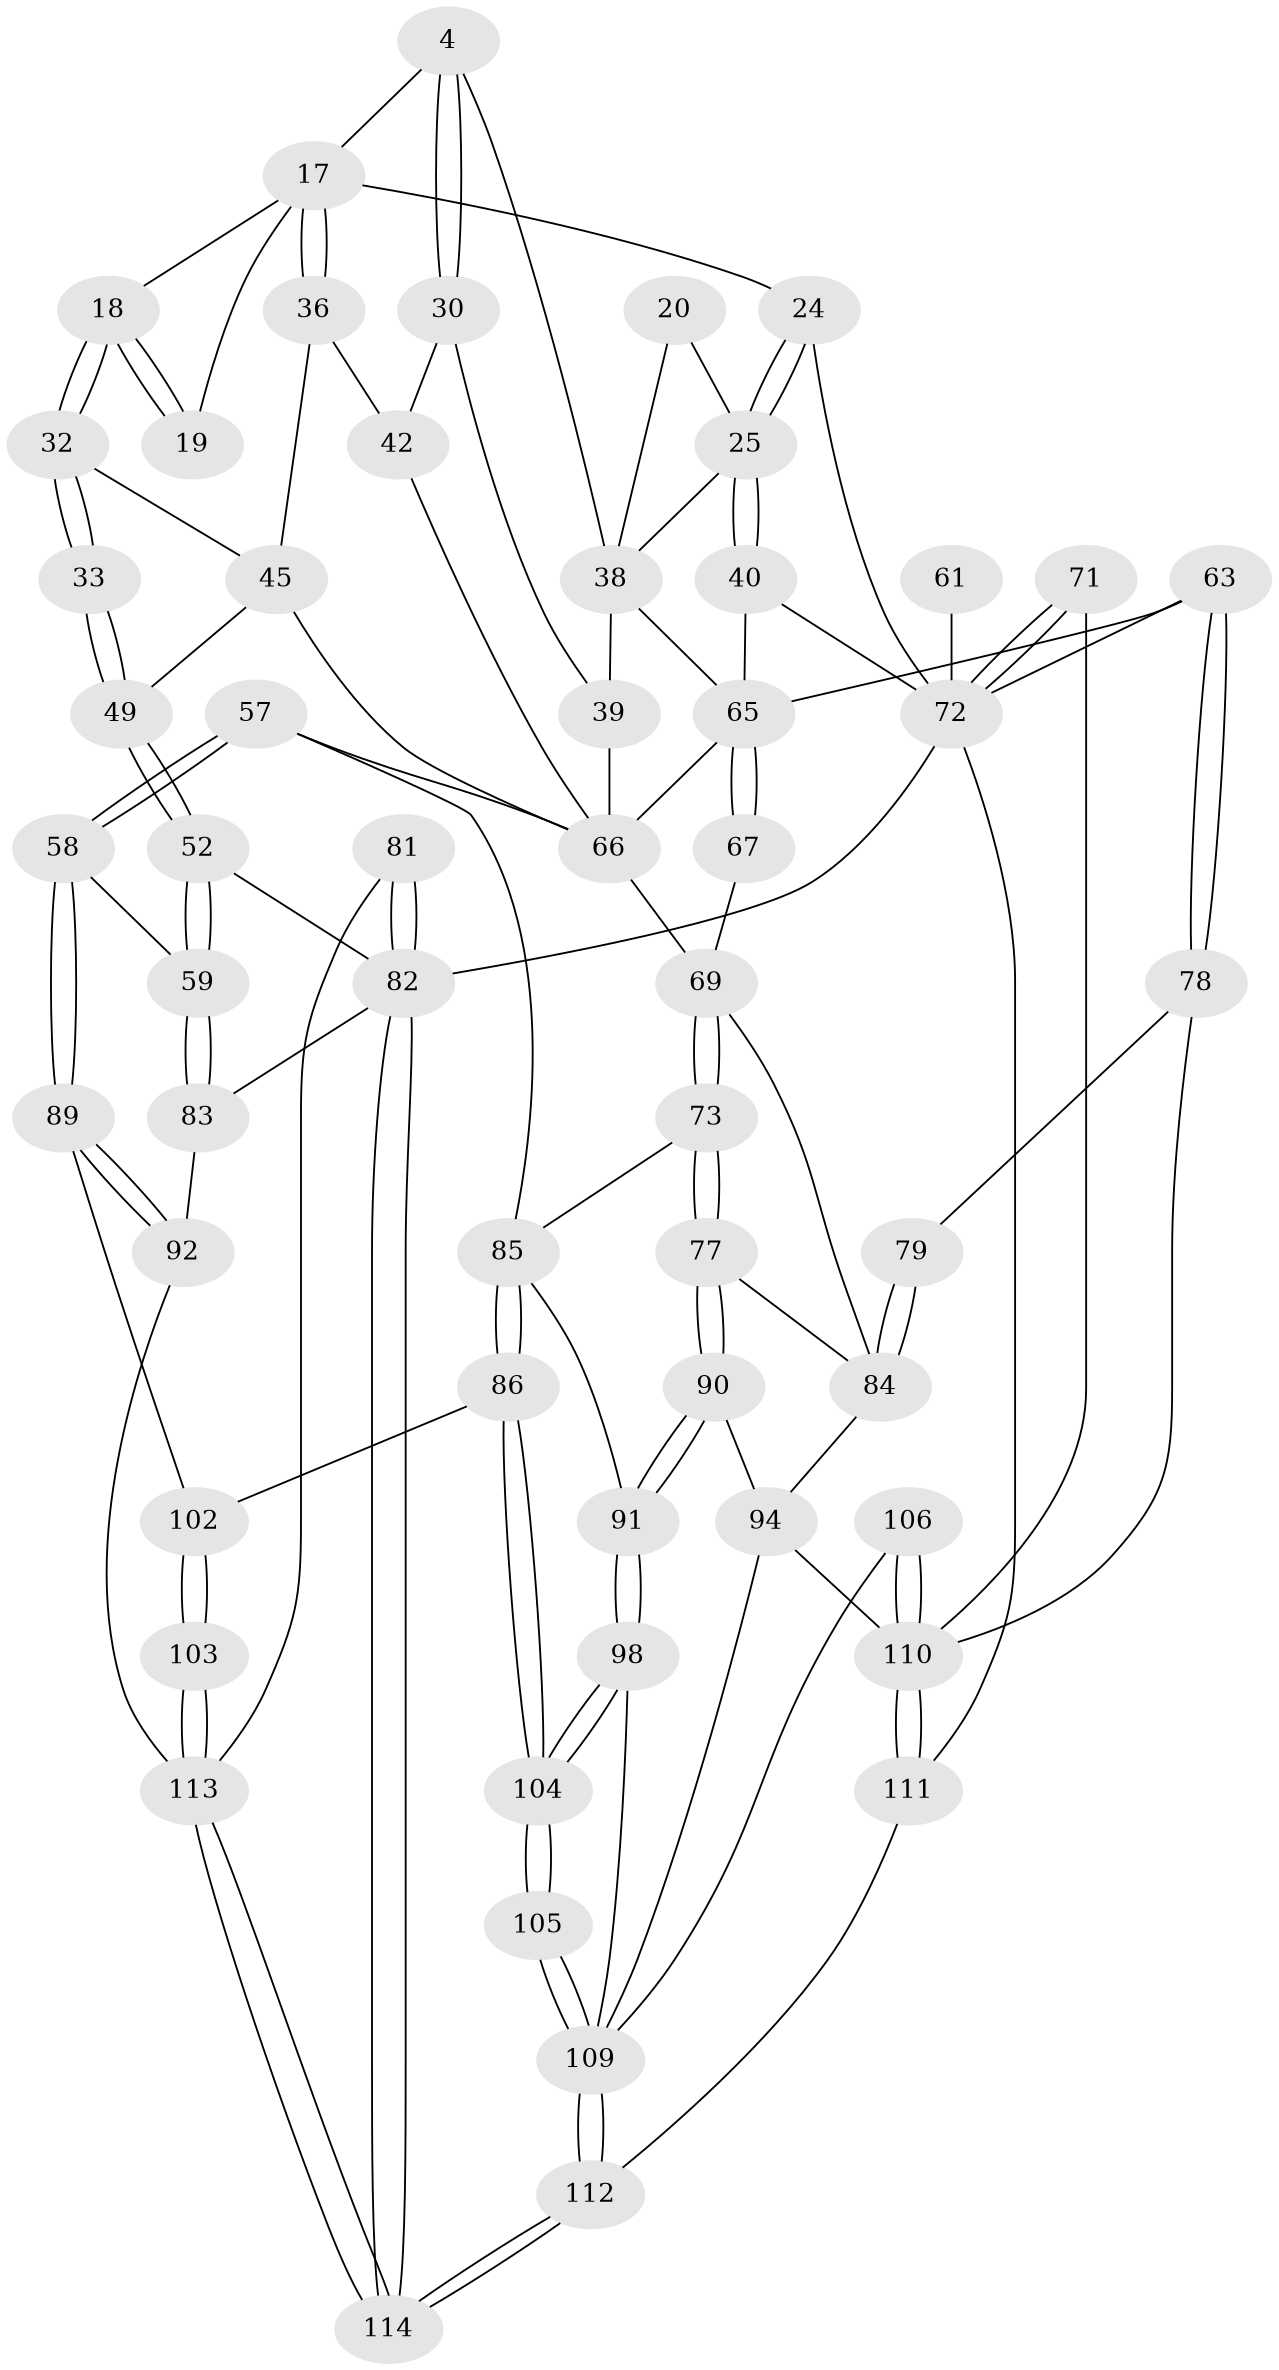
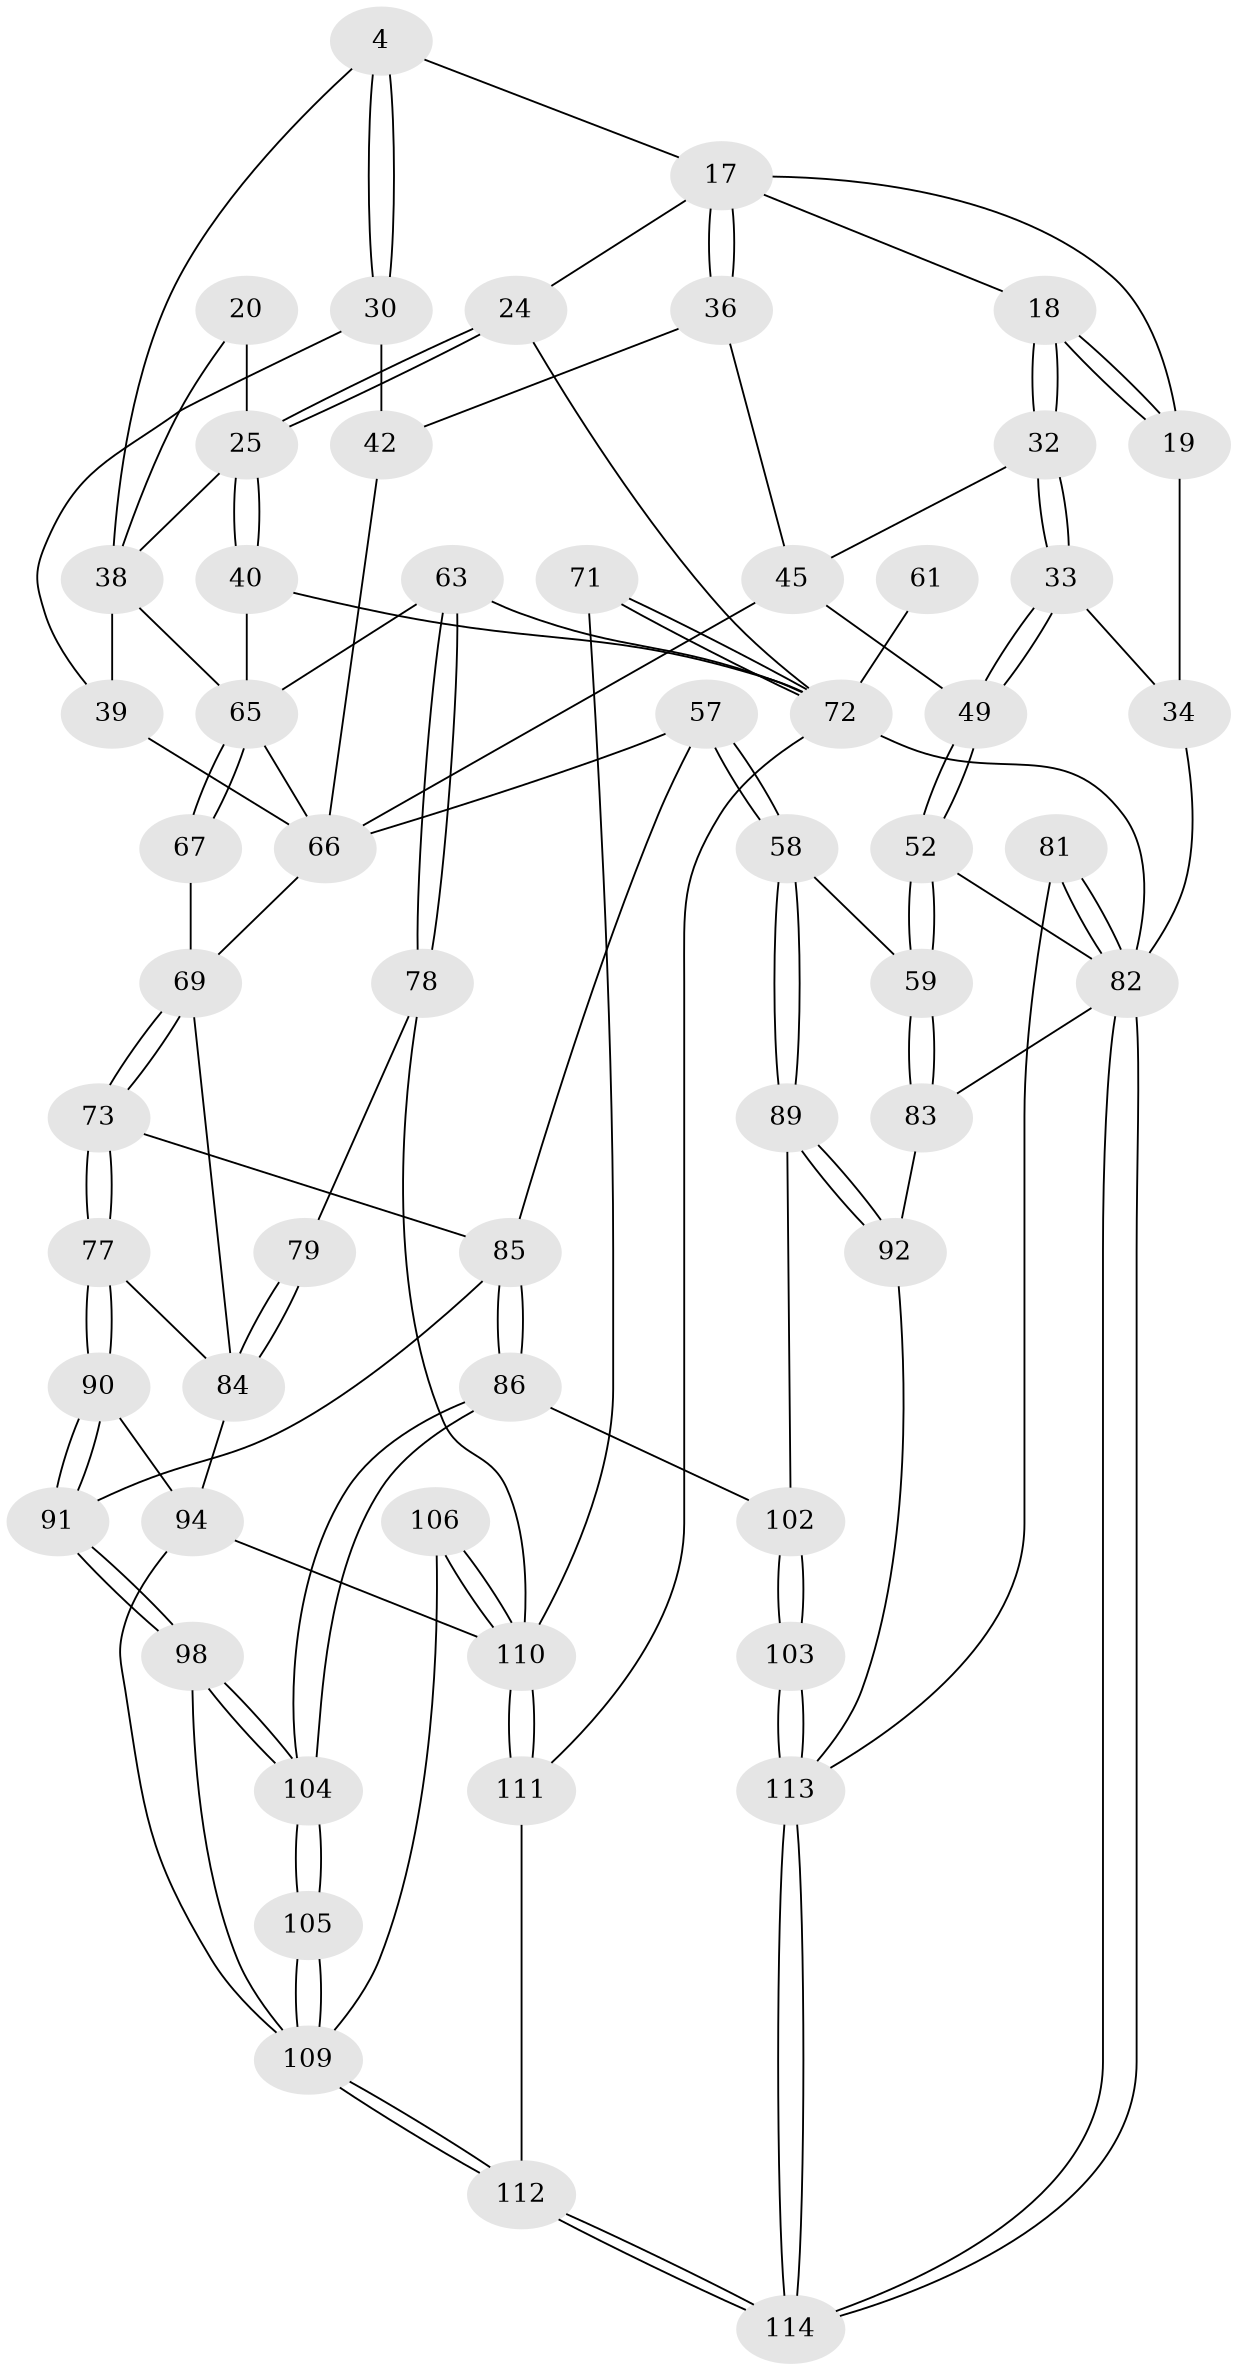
none -> (1180, 714)
